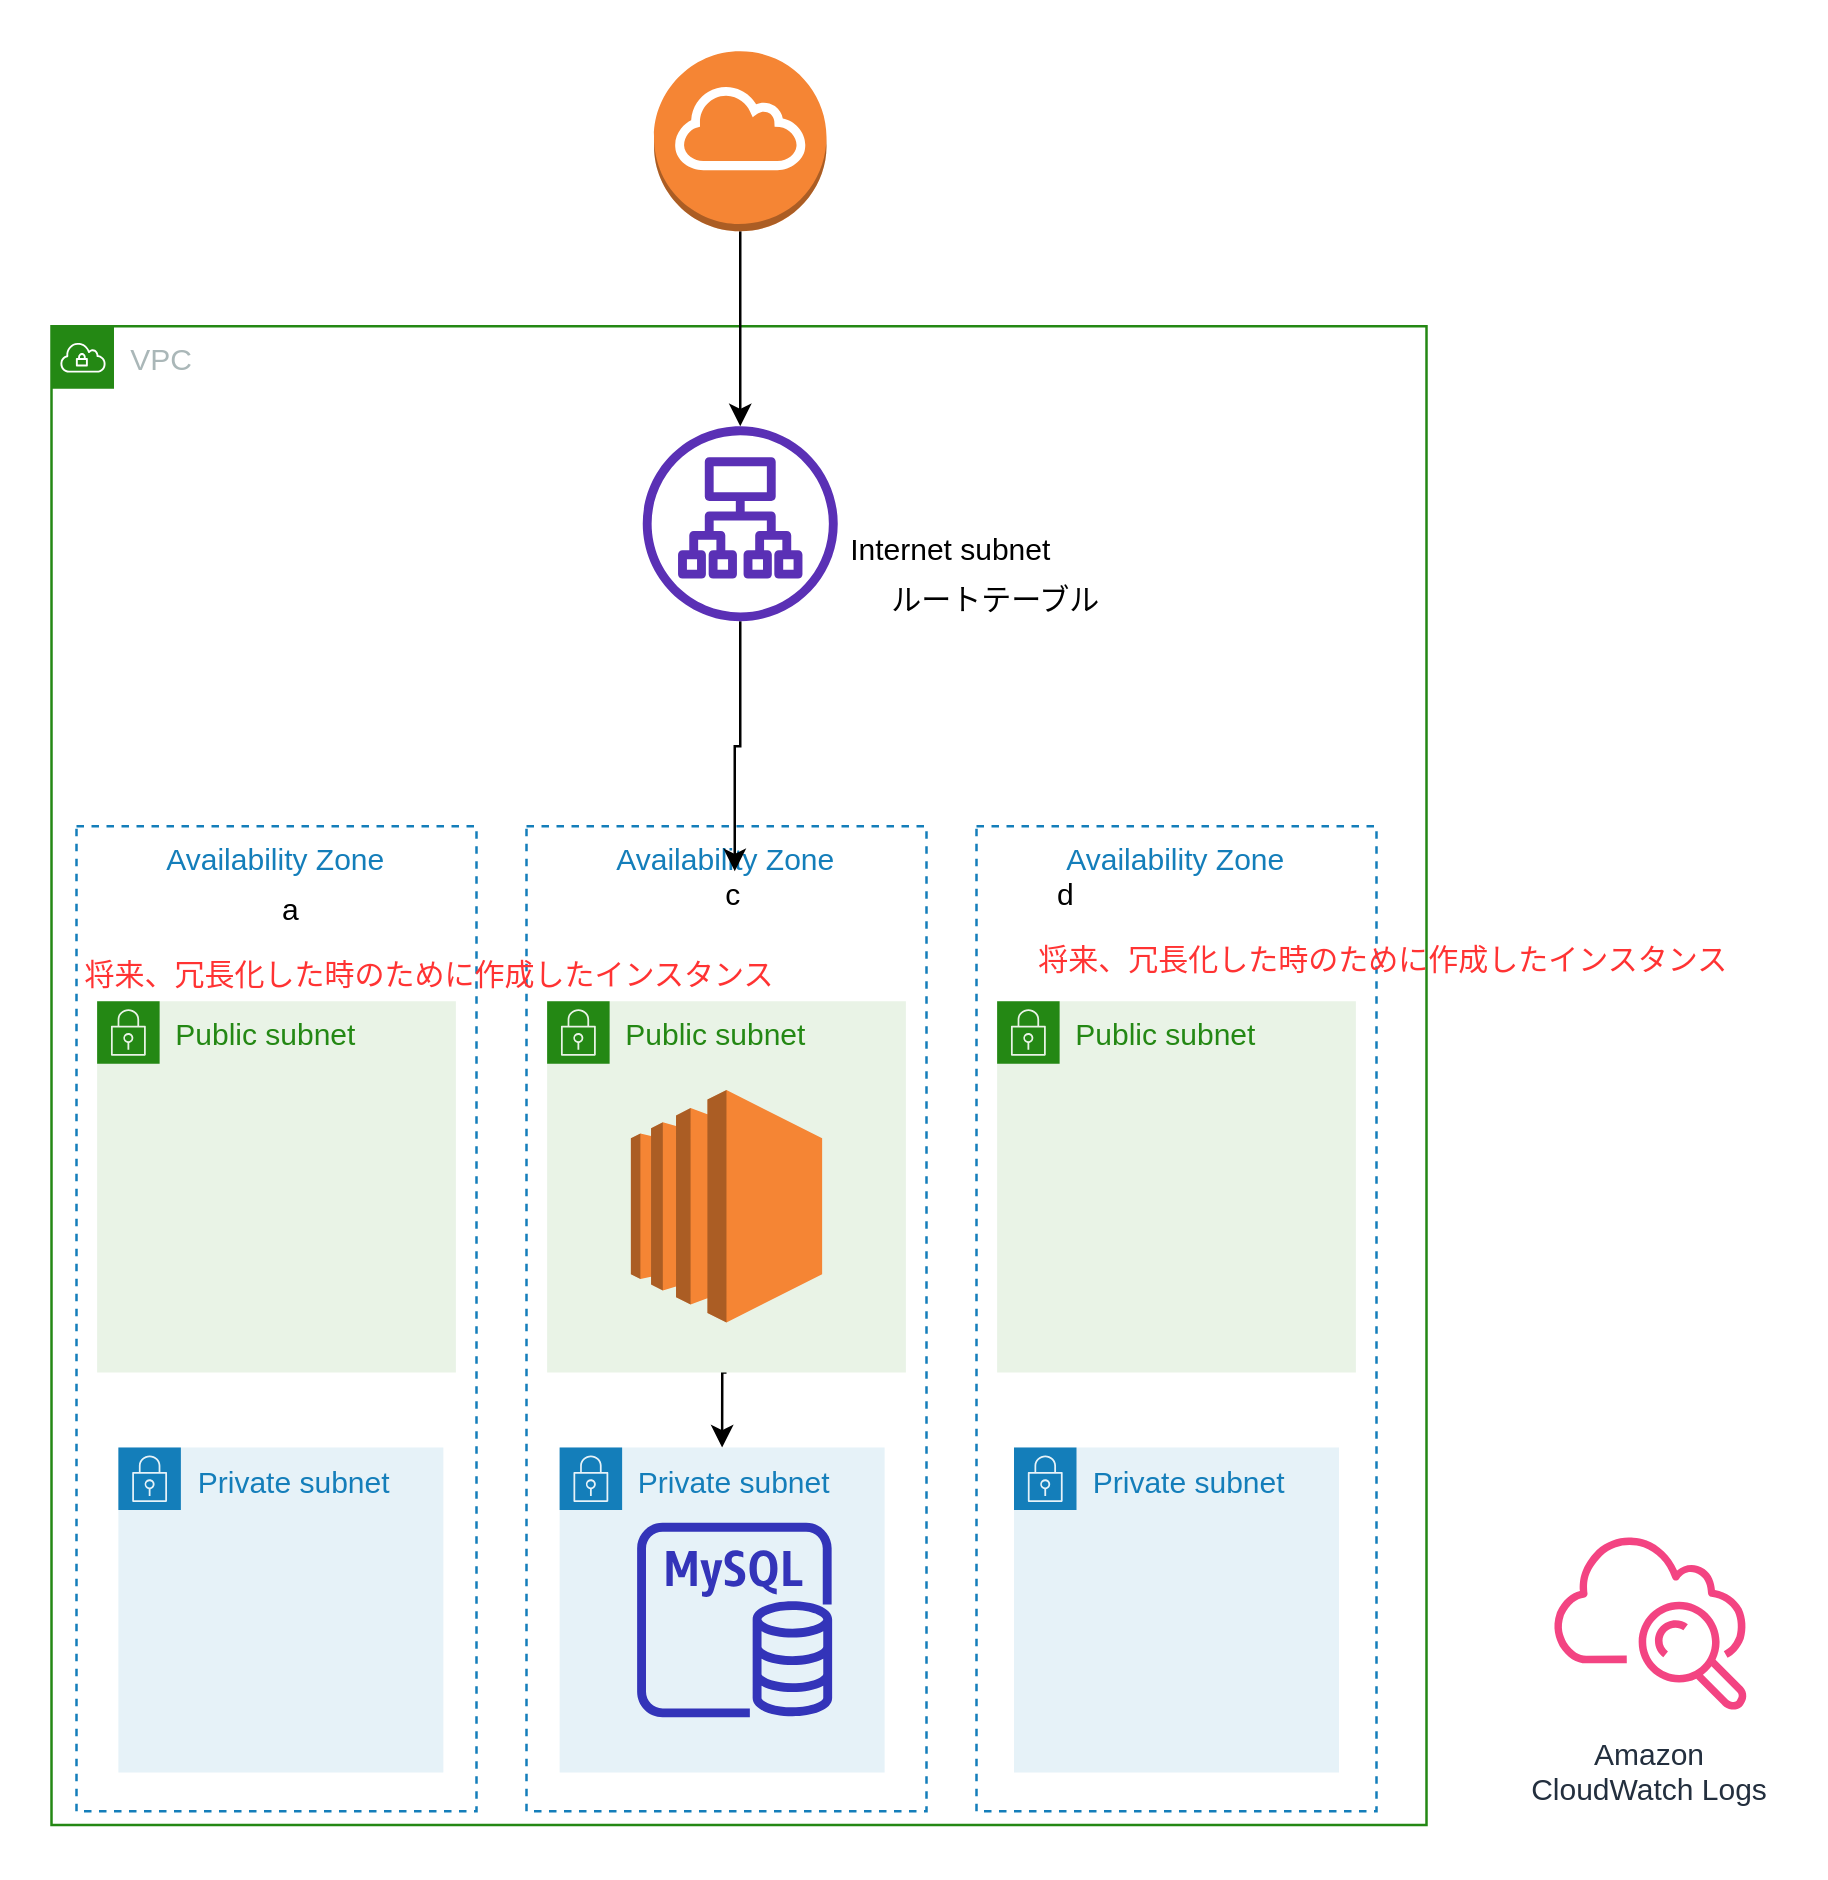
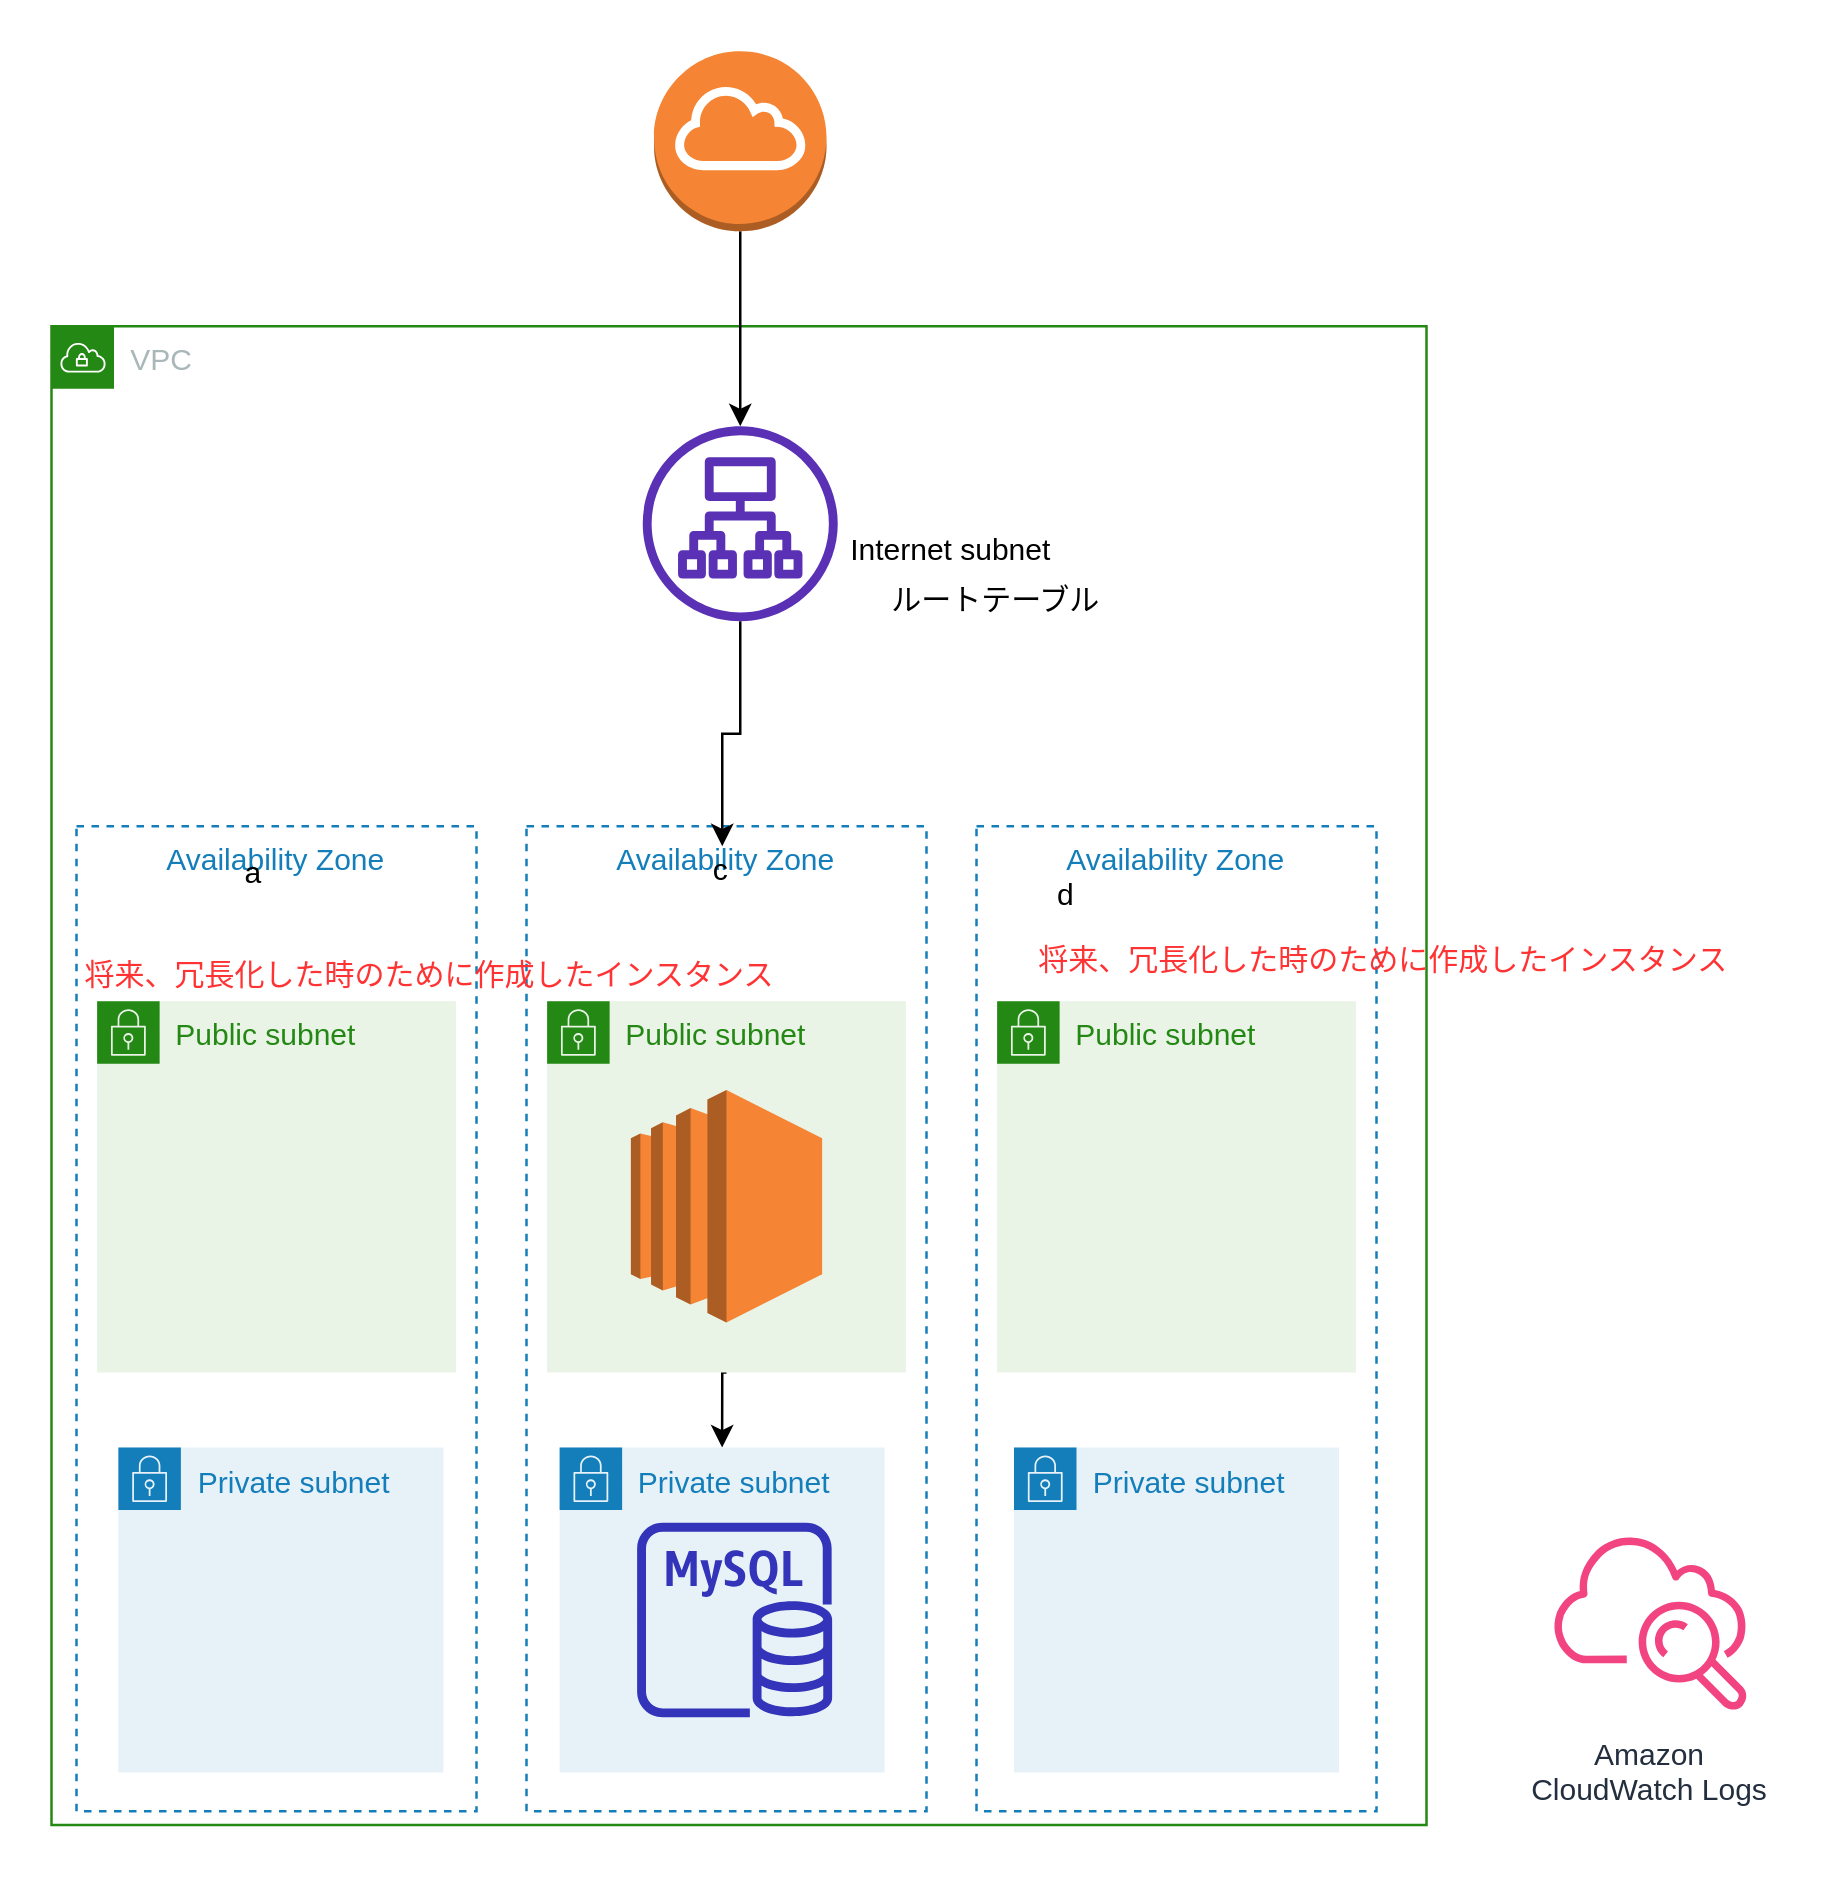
(734, 896) -> (722, 871)
(291, 911) -> (253, 874)
